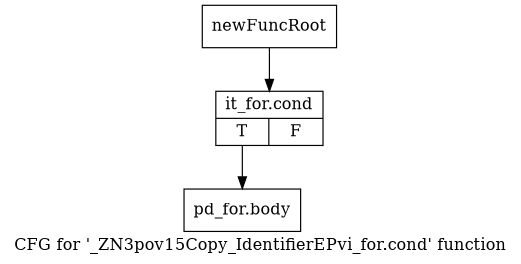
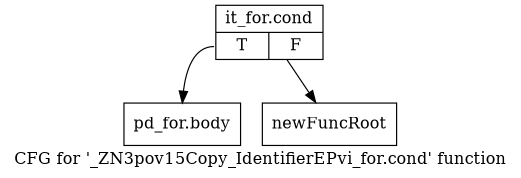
(269, 64) -> (298, 76)
